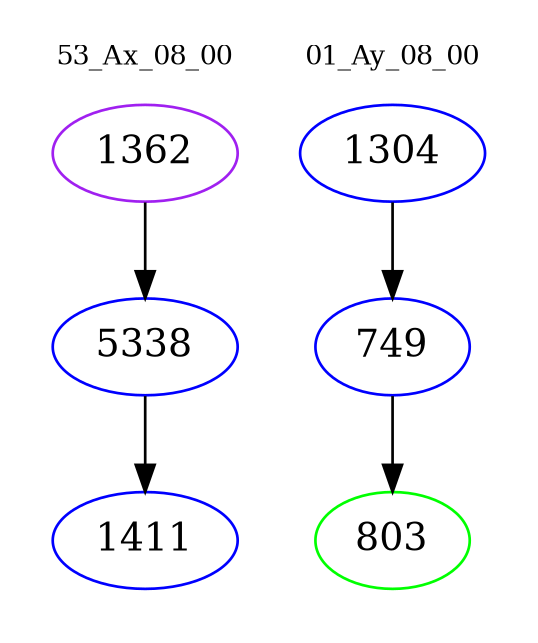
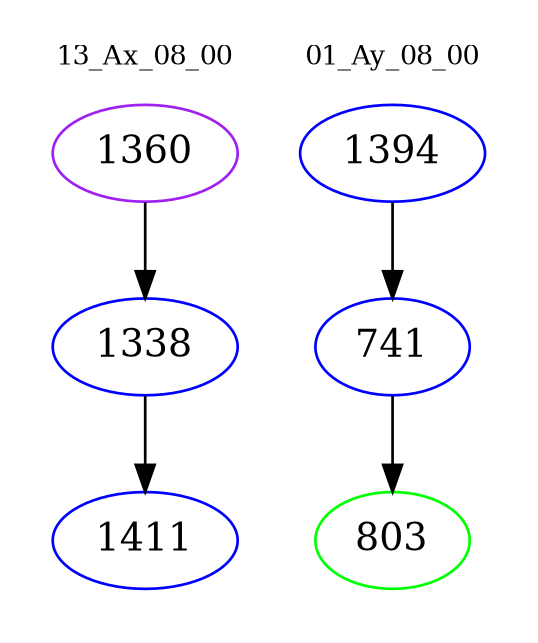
(145, 58) -> (145, 58)
(145, 153) -> (145, 153)
(393, 153) -> (393, 153)
(145, 347) -> (145, 347)
(393, 347) -> (393, 347)
